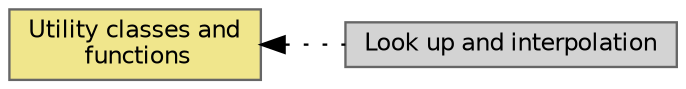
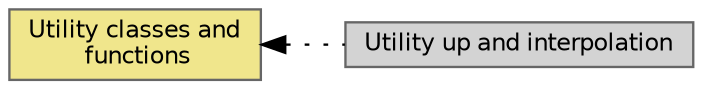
(511, 45) -> (519, 45)
